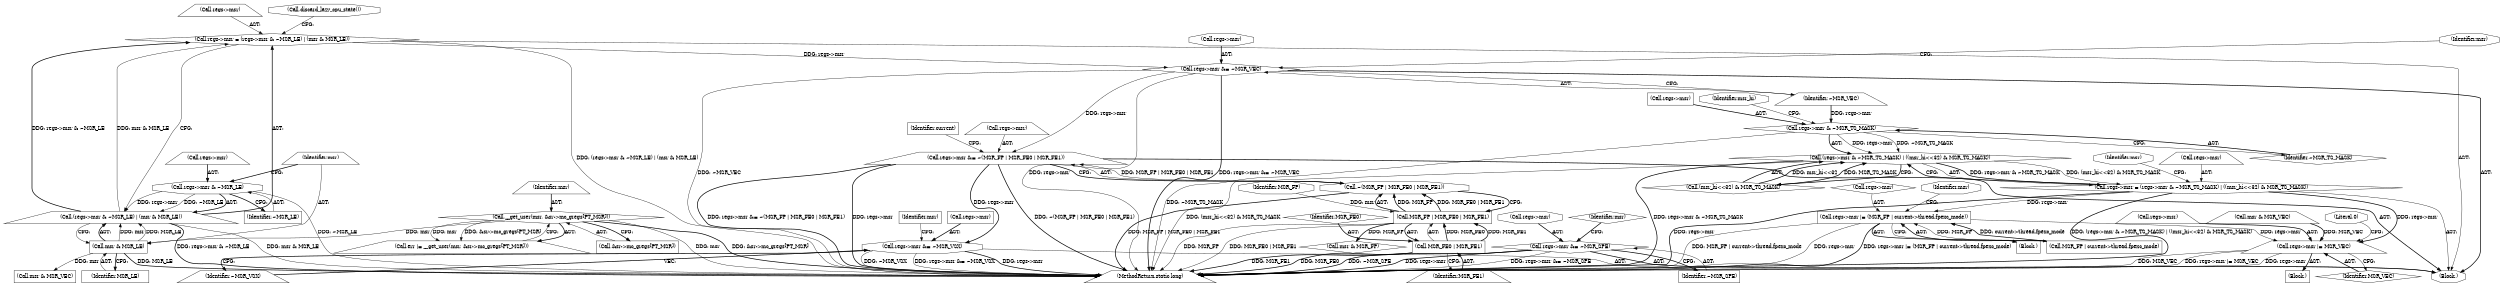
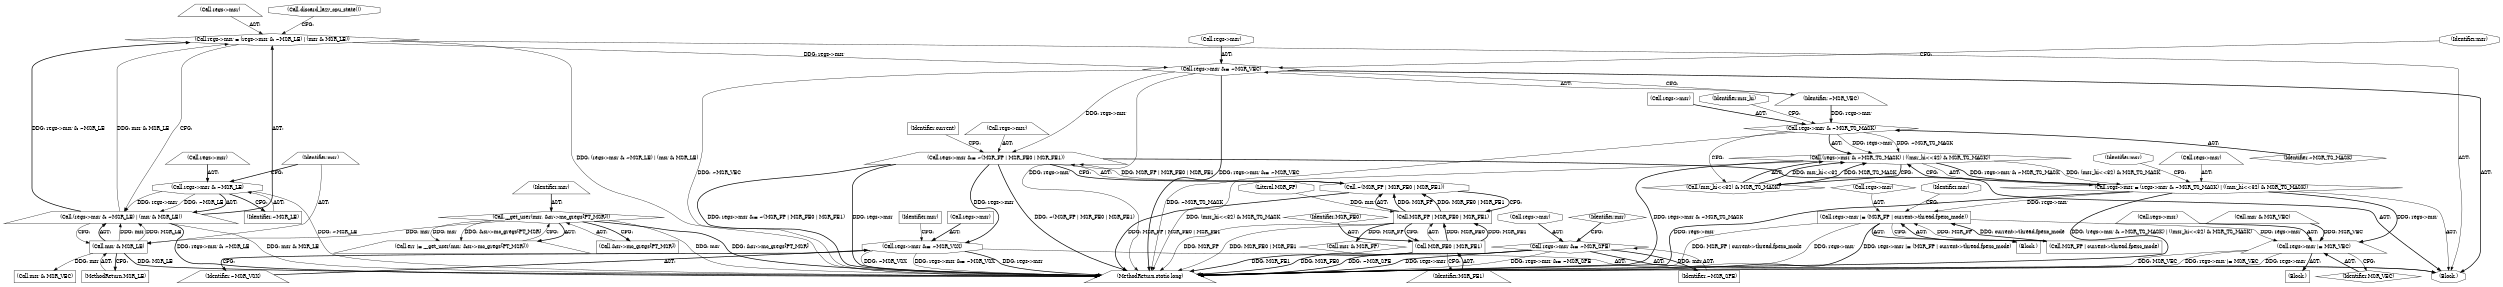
(2079, 143) -> (1732, 141)
(1276, 188) -> (1276, 188)
(2346, 217) -> none
(1413, 232) -> (1413, 232)
(671, 262) -> (671, 262)
(1690, 262) -> (1690, 262)
(115, 277) -> (115, 277)
